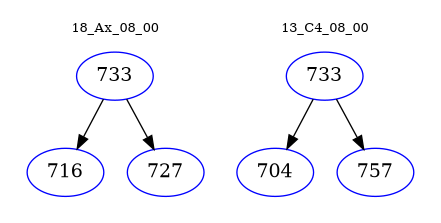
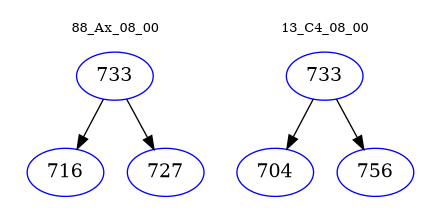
(116, 29) -> (116, 29)
(375, 172) -> (375, 172)
